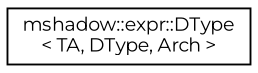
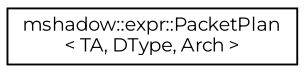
(129, 36) -> (152, 36)
